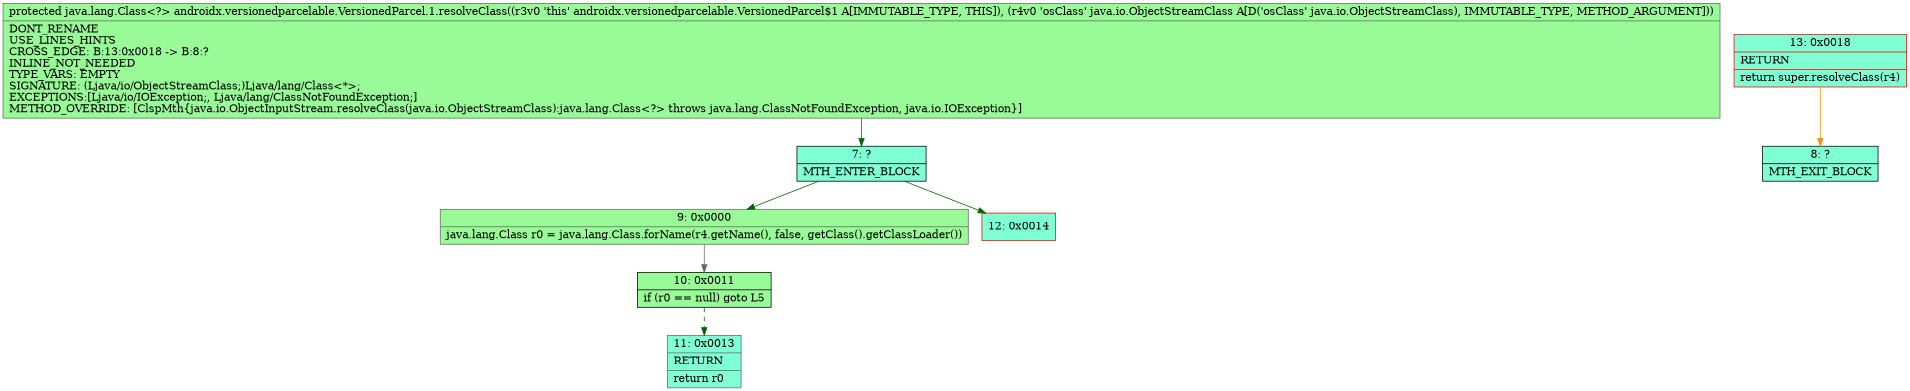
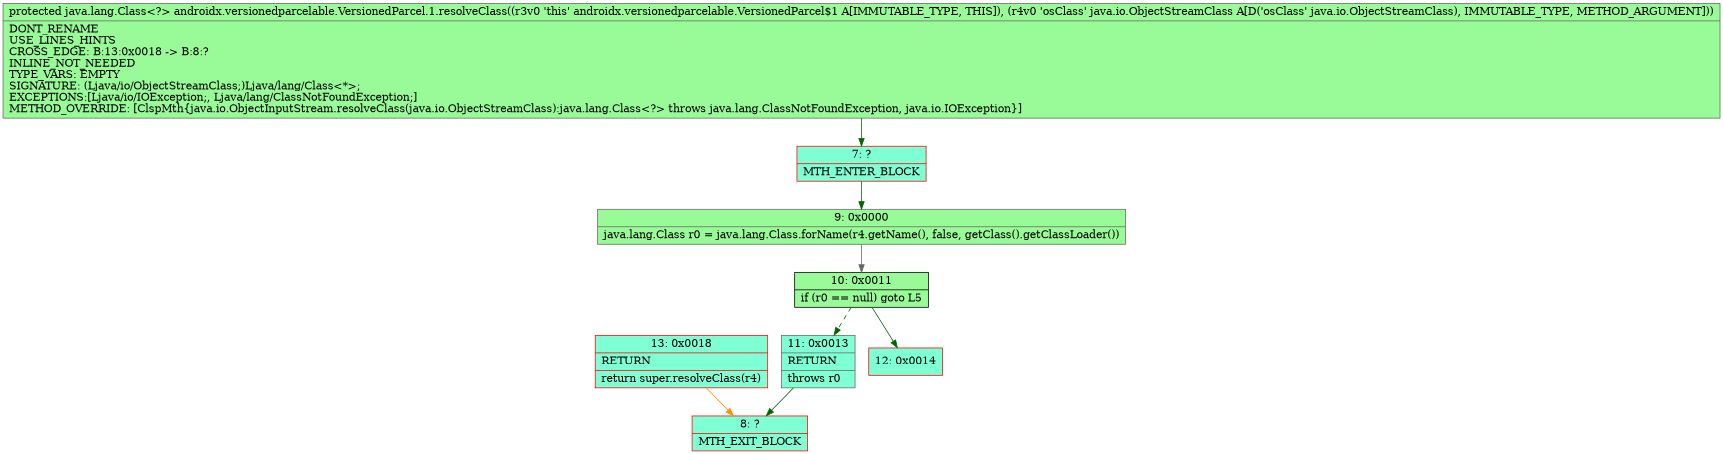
(862, 164) -> (862, 164)
(1820, 164) -> (750, 433)
(941, 196) -> (883, 324)
(699, 379) -> (814, 379)
none -> (783, 399)
